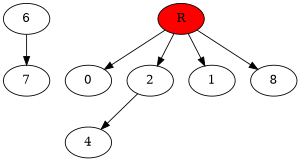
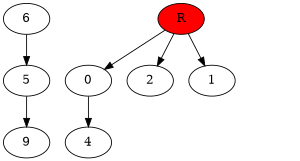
(27, 81) -> (27, 81)
(274, 81) -> none
(122, 108) -> (88, 107)
none -> (27, 142)
